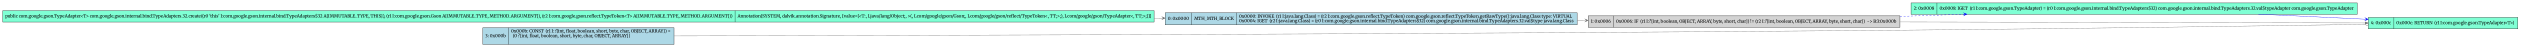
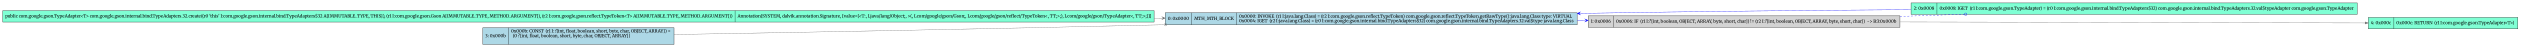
(1932, 15) -> (1932, 15)
(2312, 17) -> (1746, 11)
(1581, 20) -> (1581, 20)
(1520, 33) -> (919, 30)
